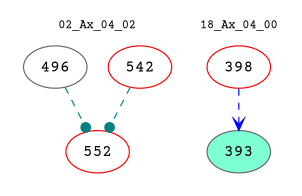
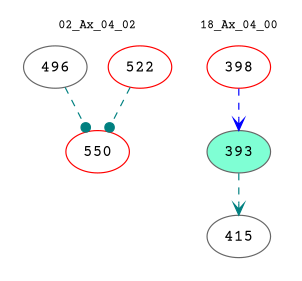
(140, 67) -> (140, 67)
(98, 152) -> (98, 152)
none -> (239, 236)
